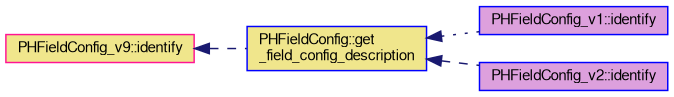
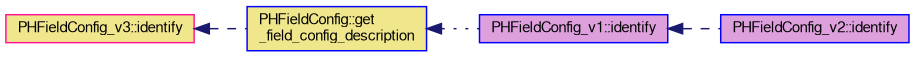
(100, 49) -> (100, 29)
(460, 63) -> (702, 29)
